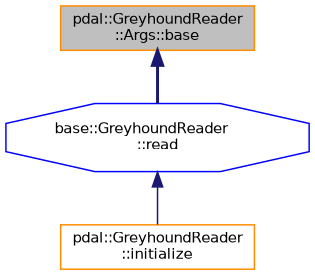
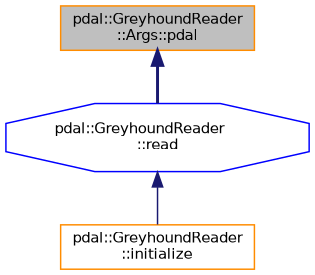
(158, 28) -> (158, 28)
(158, 138) -> (158, 138)
